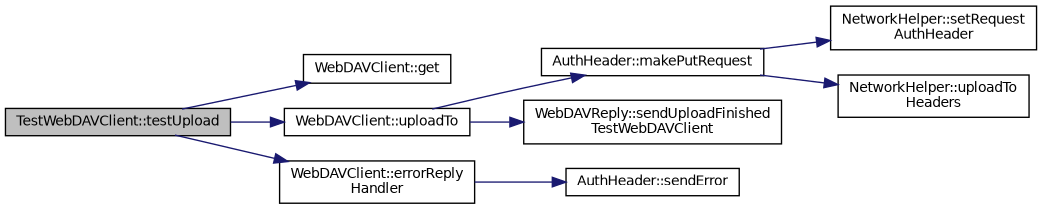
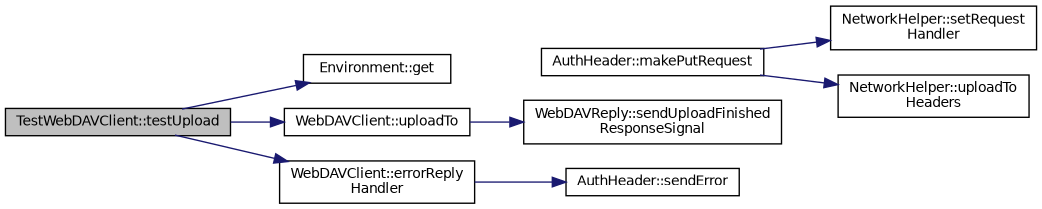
(934, 28) -> (934, 28)
(377, 69) -> (377, 69)
(502, 93) -> none
(653, 122) -> (653, 122)
